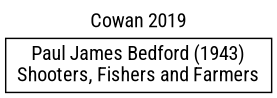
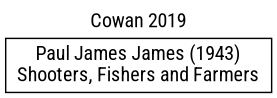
(139, 65) -> (139, 65)
